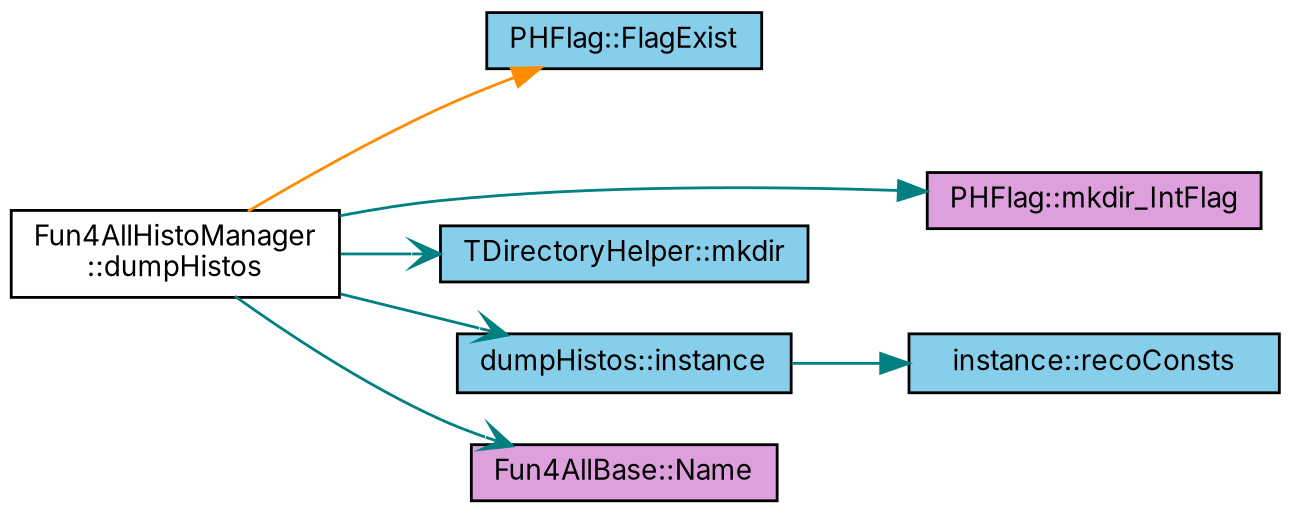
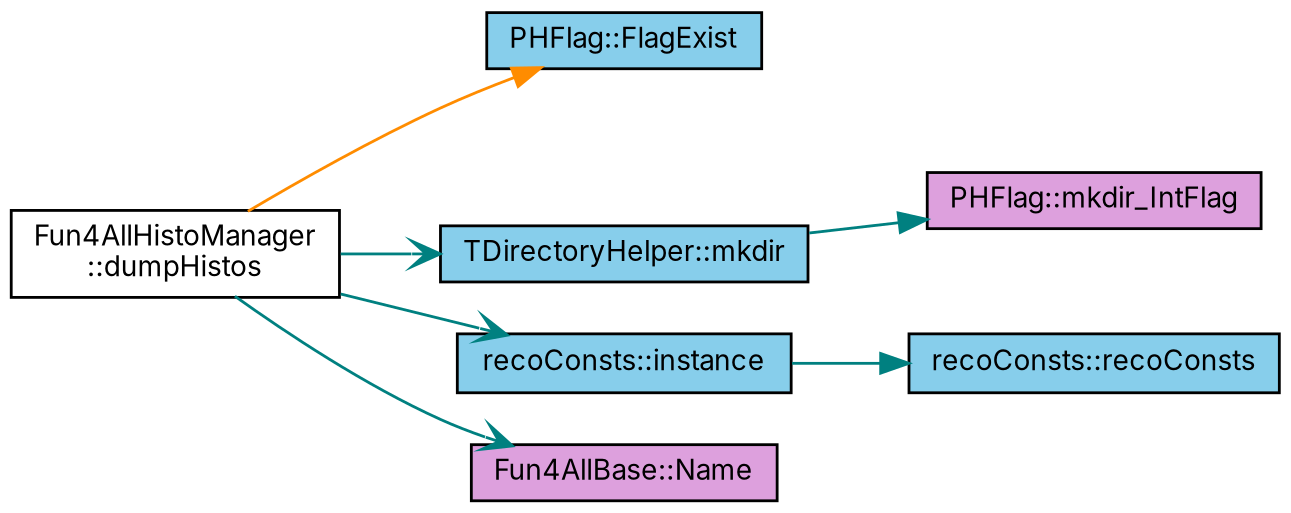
(618, 190) -> (854, 228)
(624, 363) -> (624, 363)
(1094, 363) -> (1094, 363)
